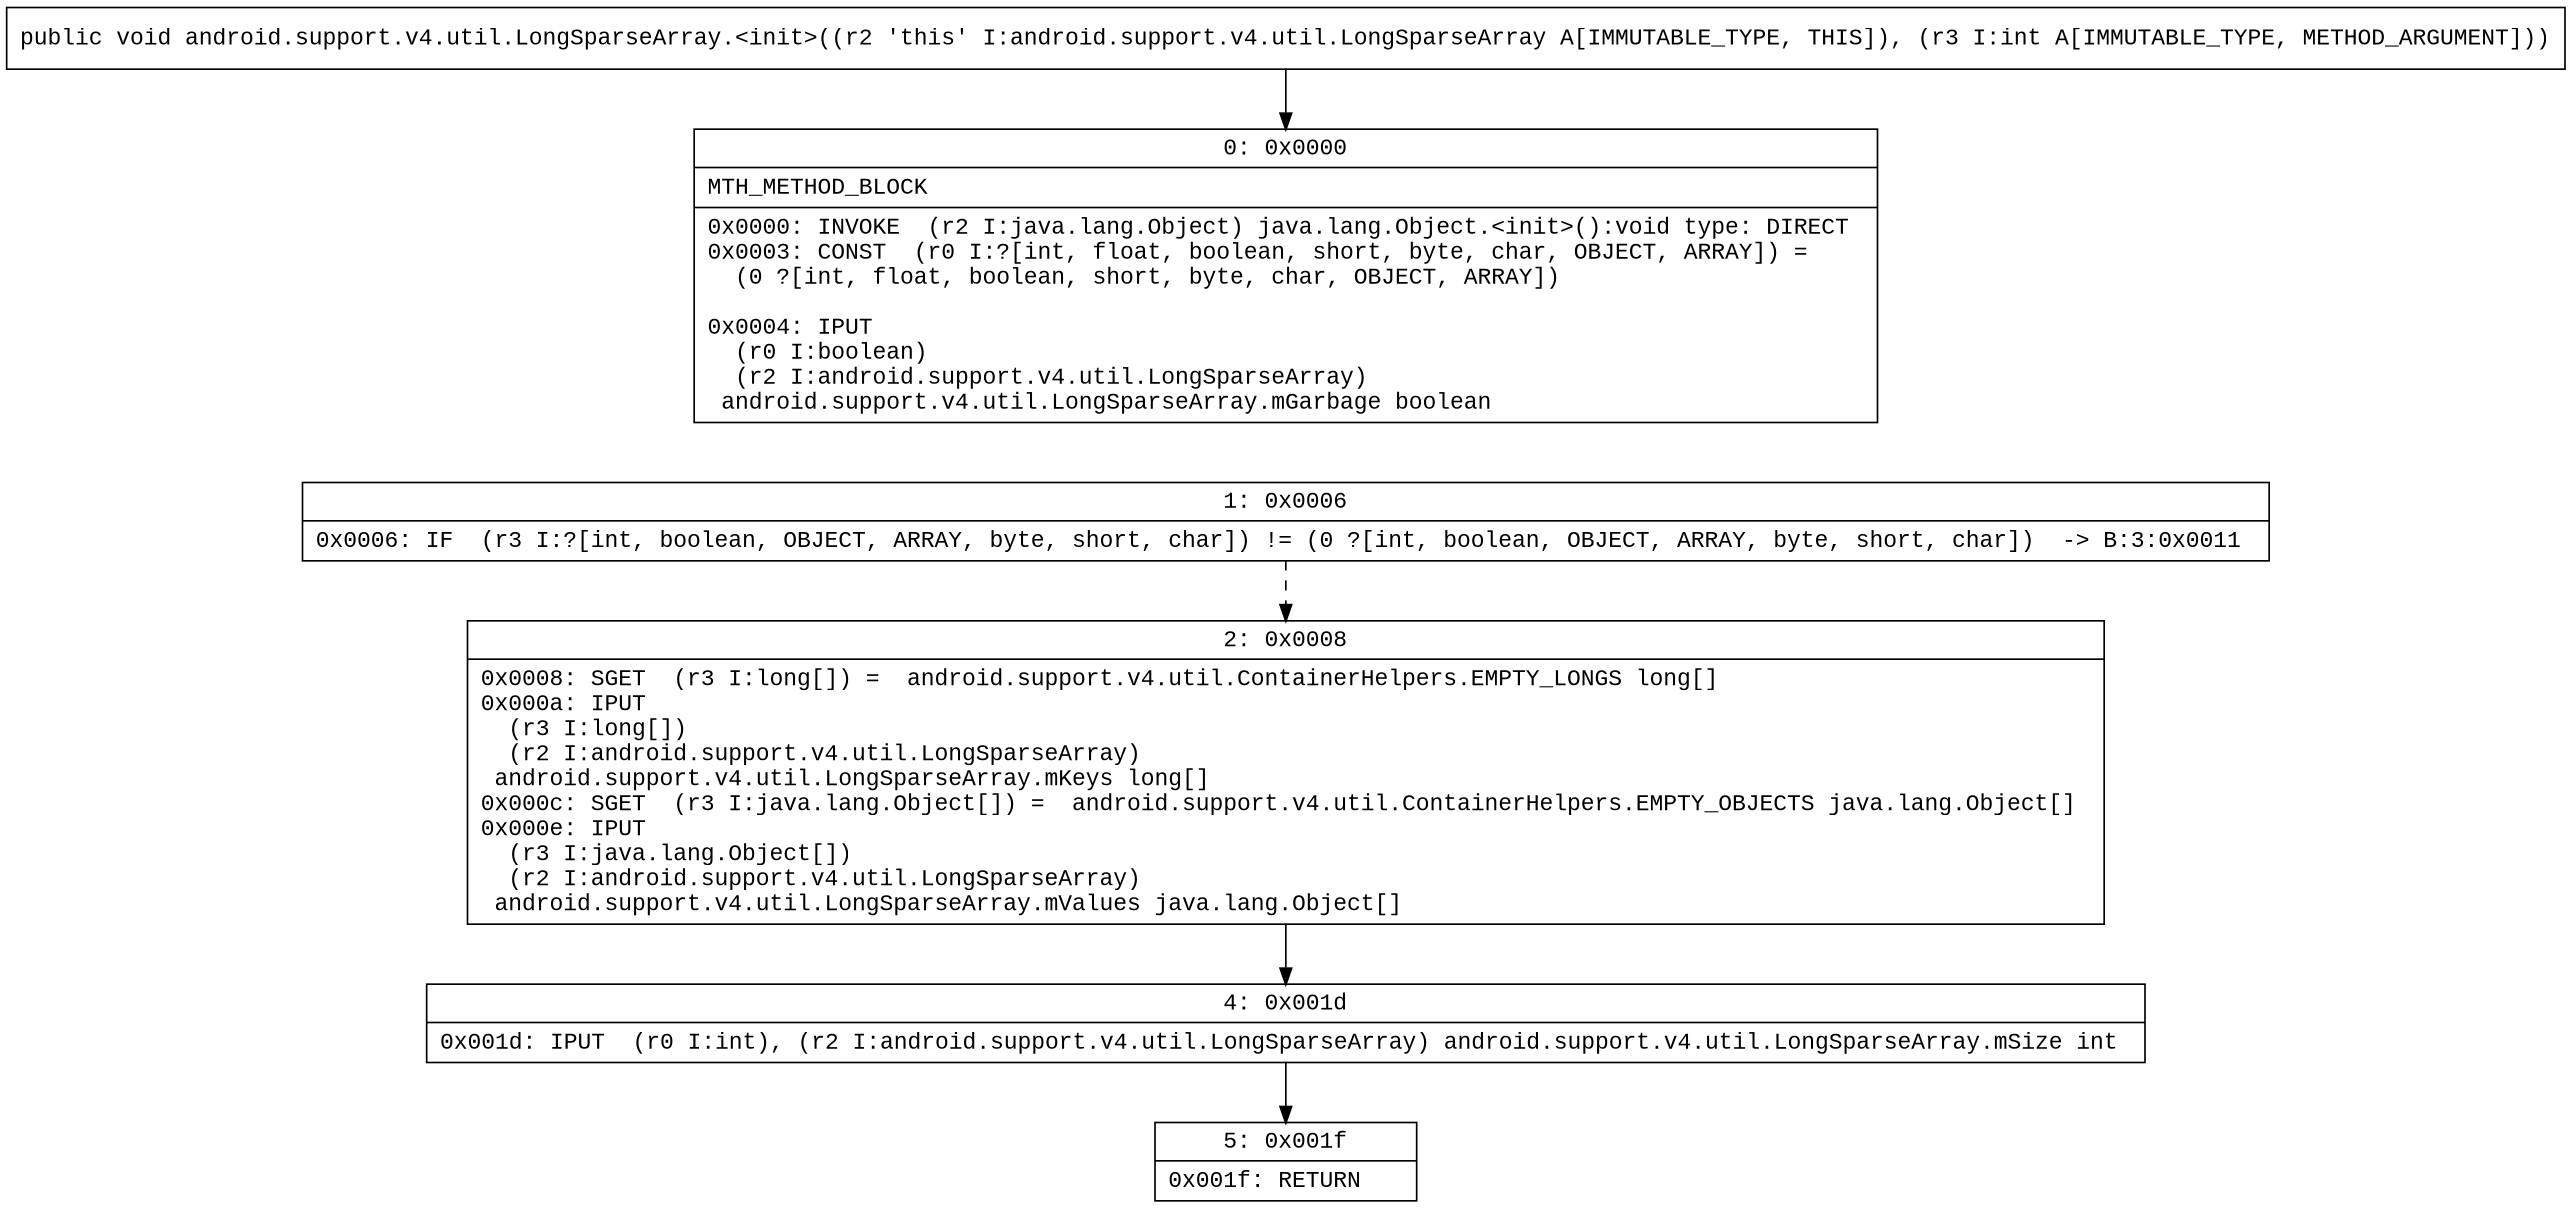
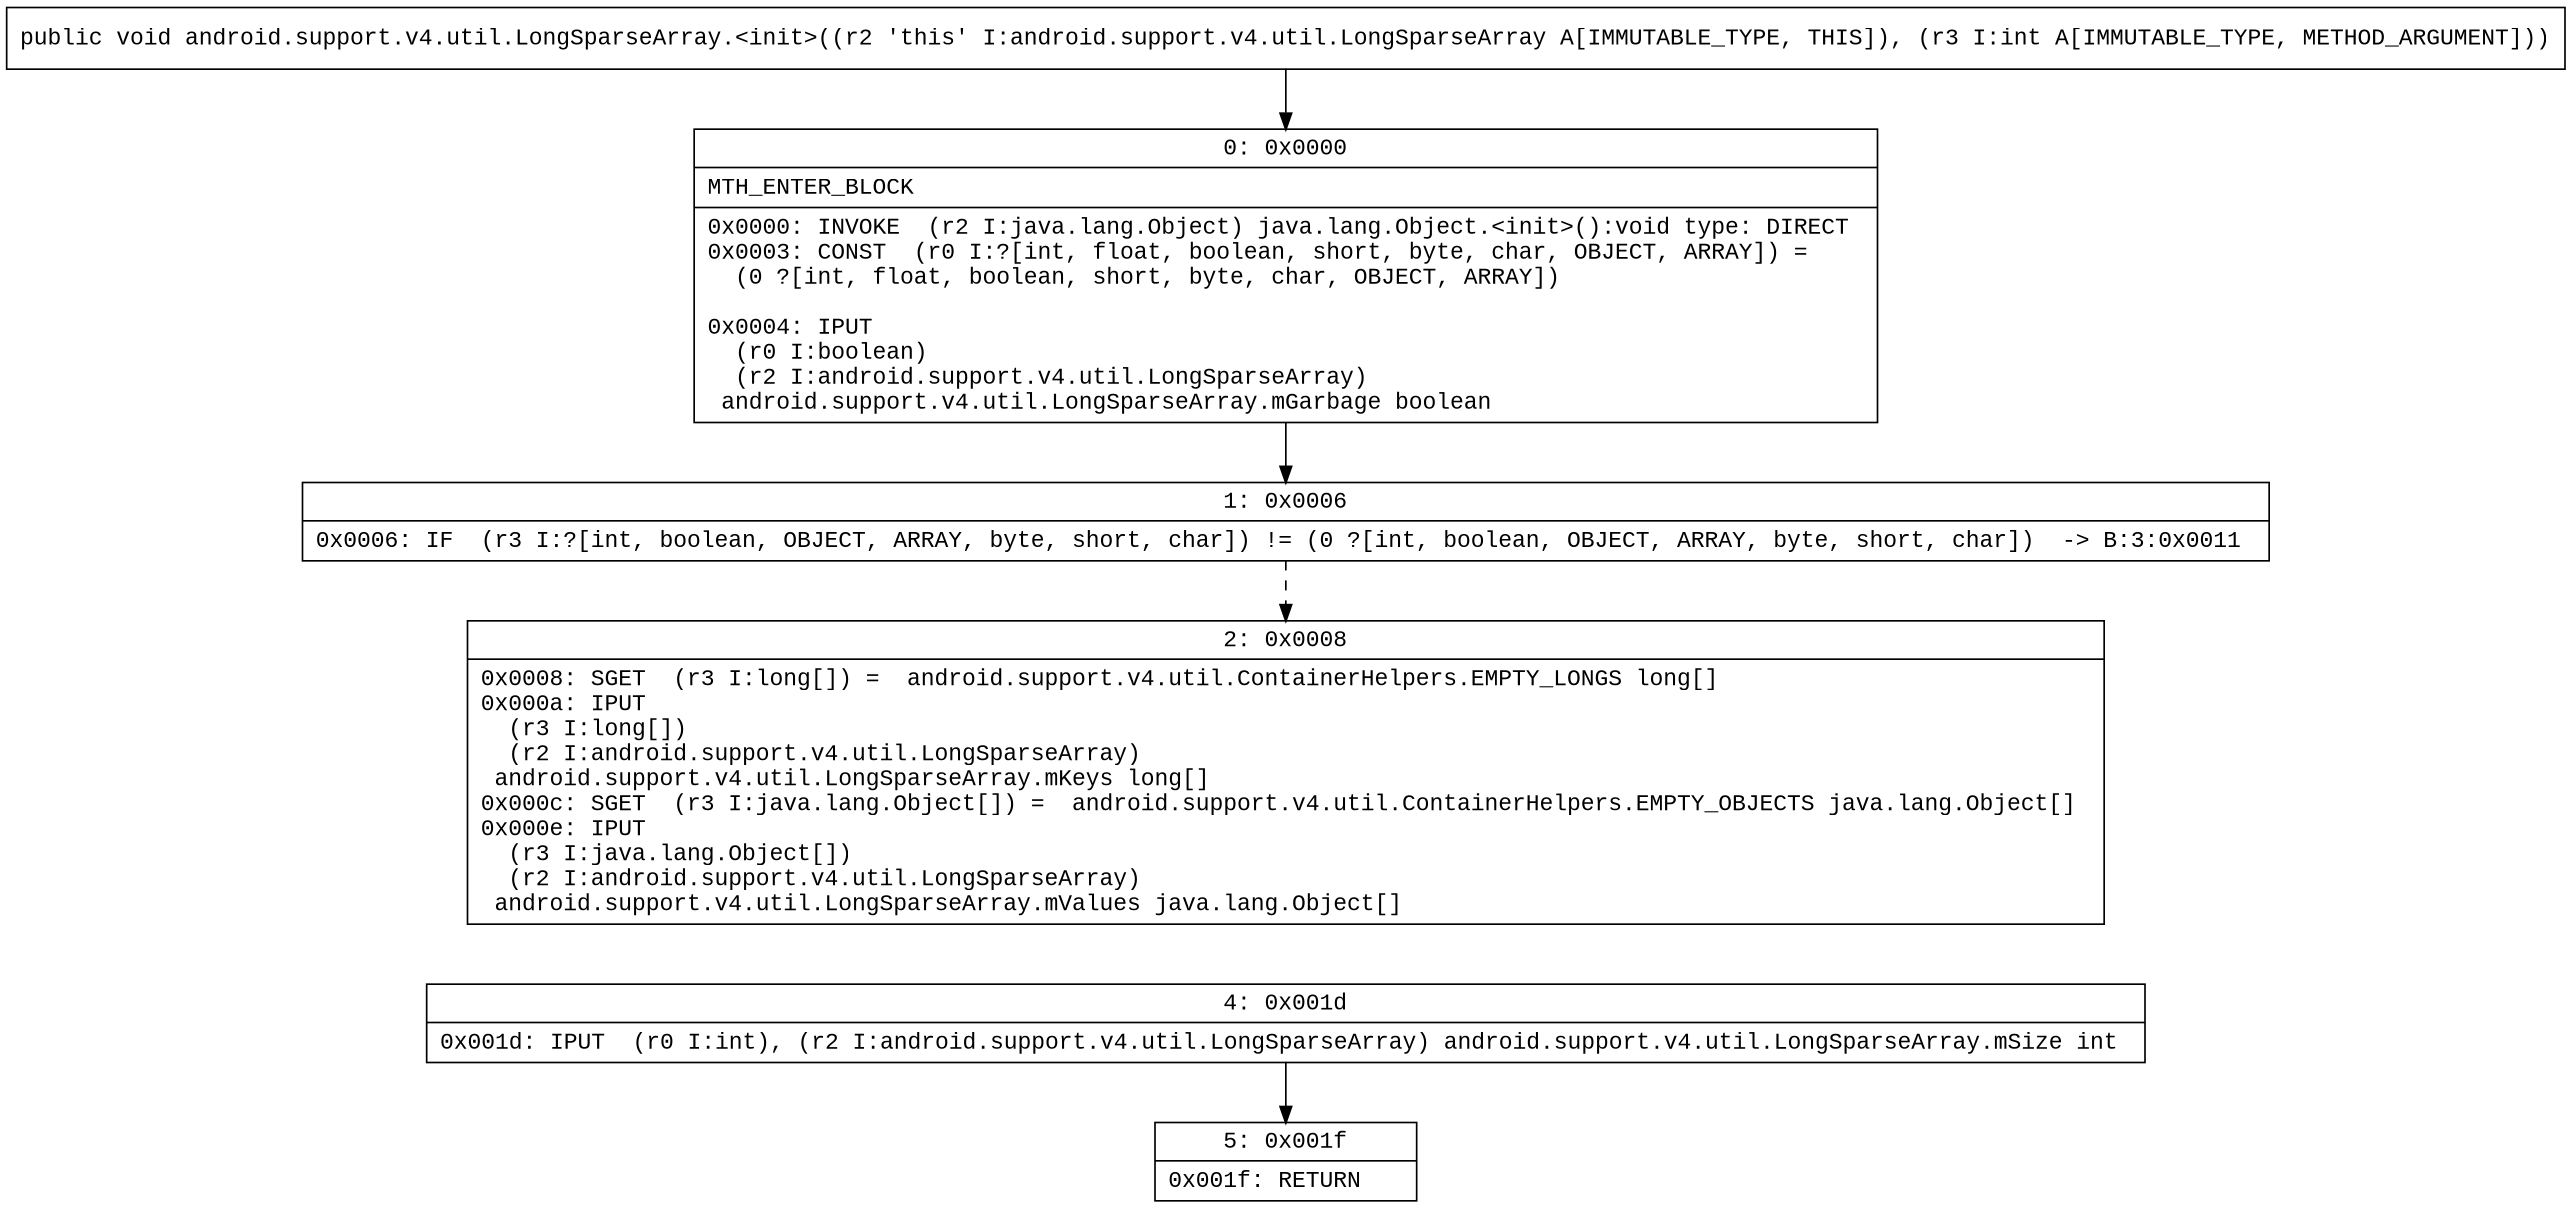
(818, 187) -> (811, 187)
none -> (1286, 444)
(1286, 946) -> none
